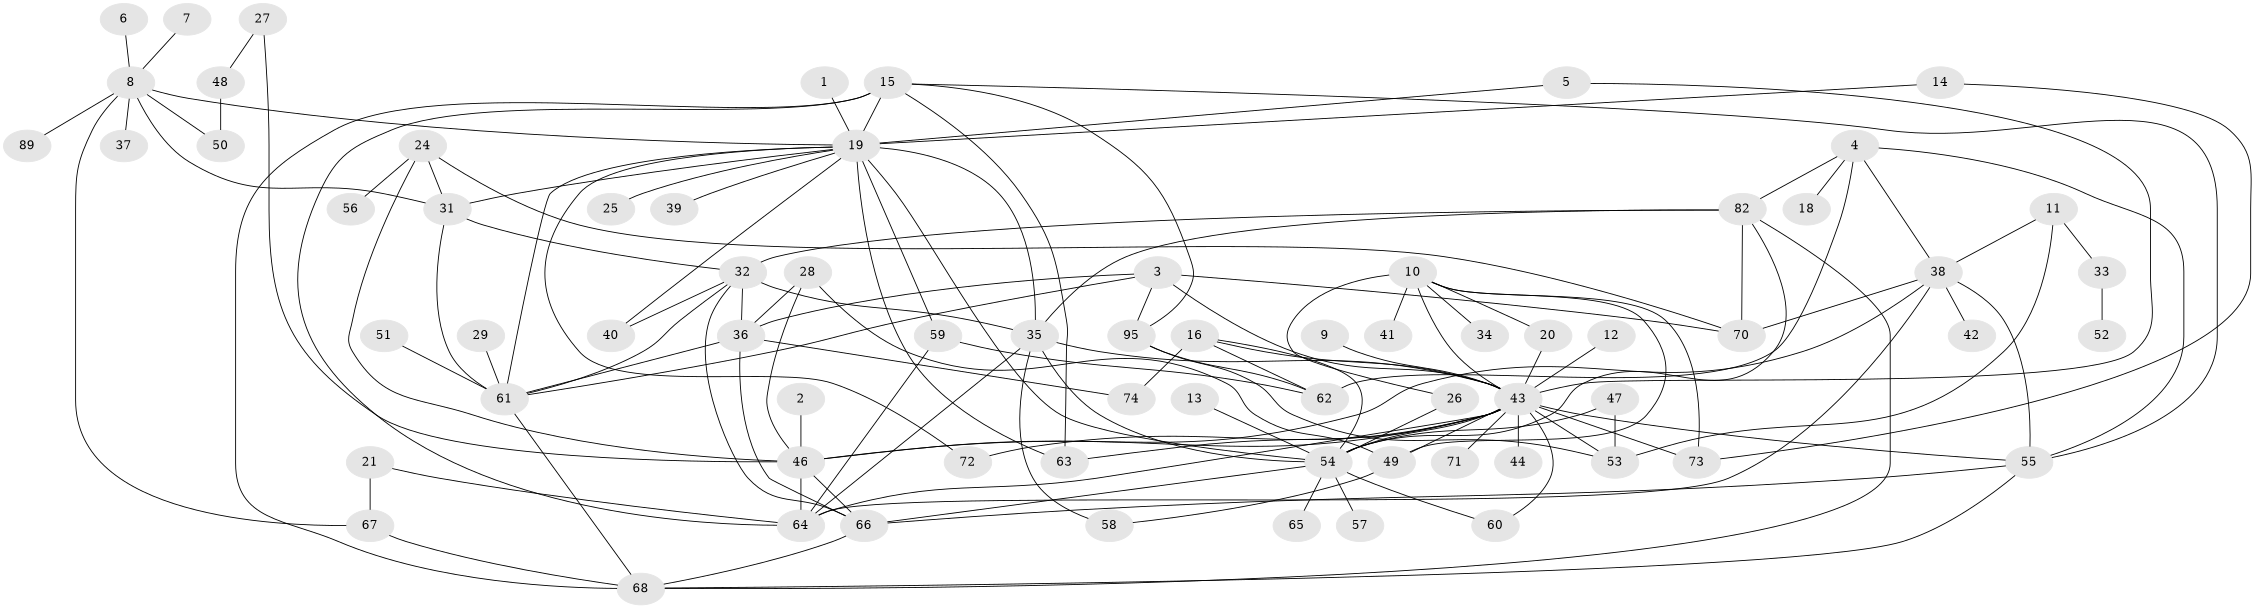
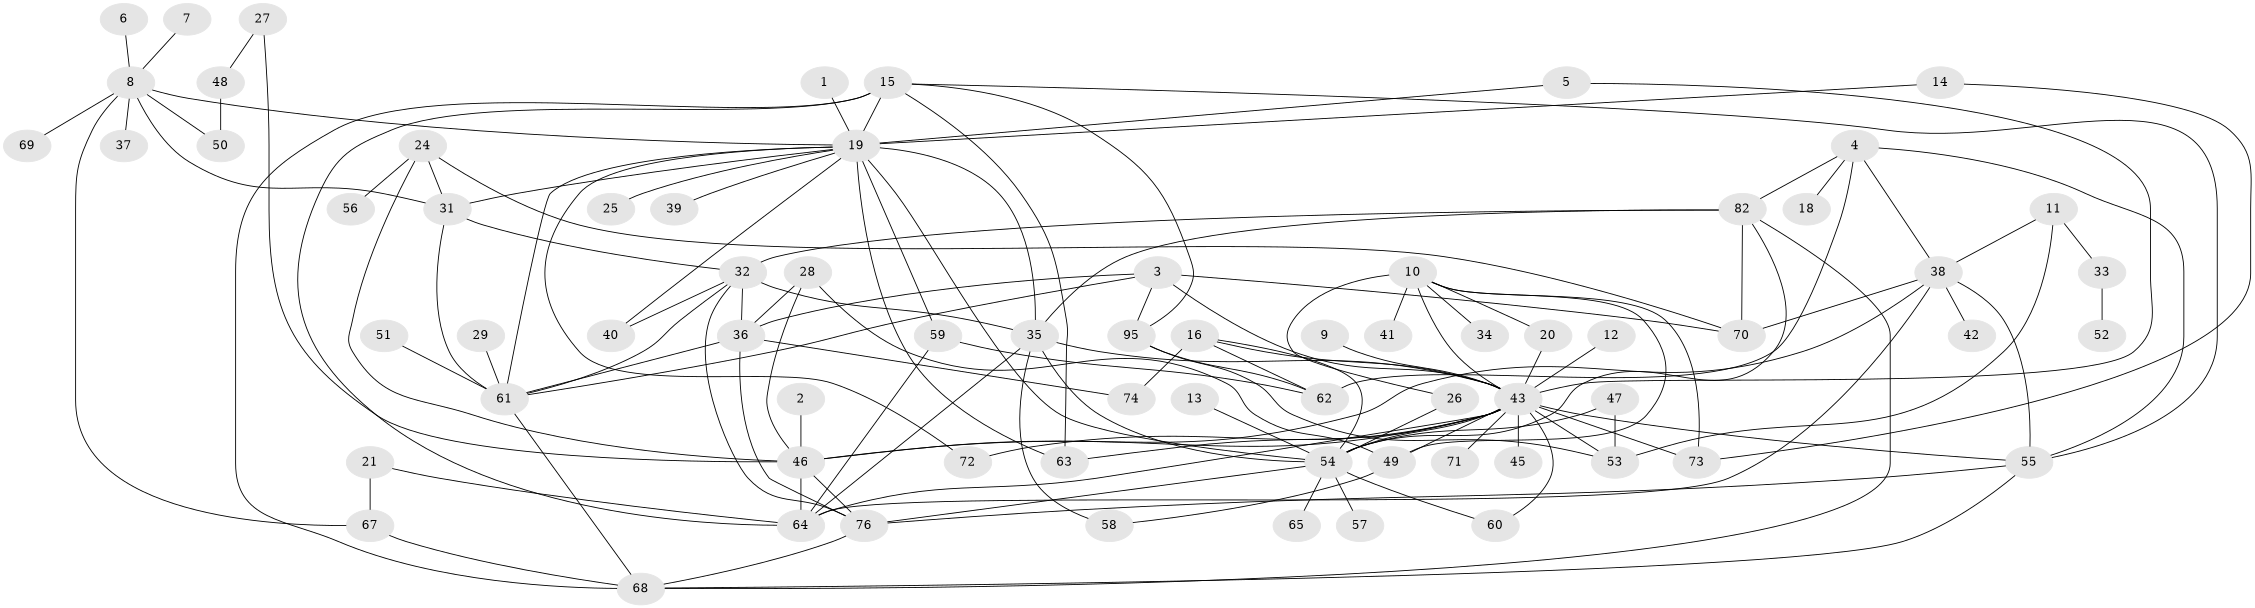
(27, 146) -> (27, 146)
(1518, 462) -> (1518, 462)
(864, 526) -> (864, 526)
